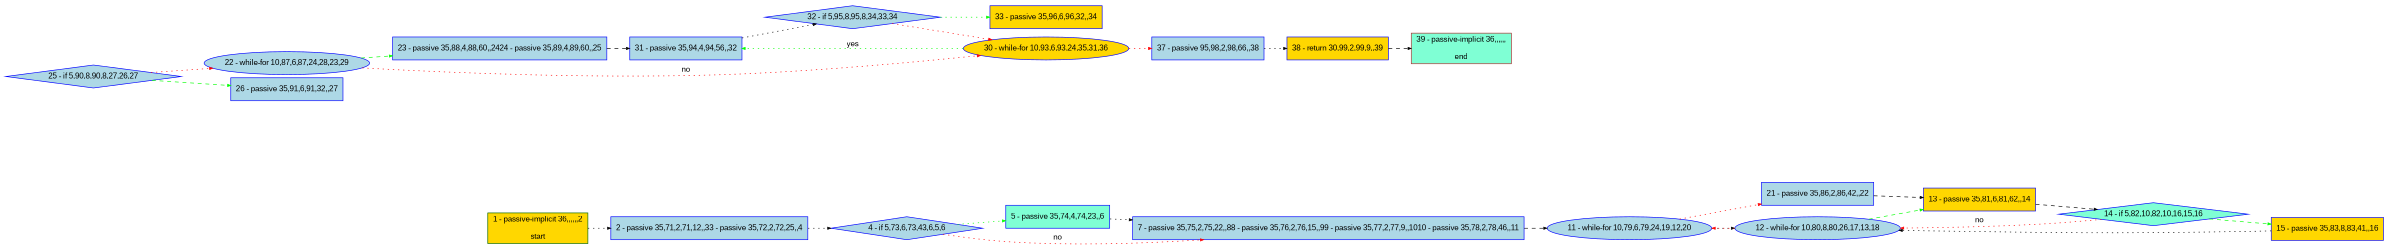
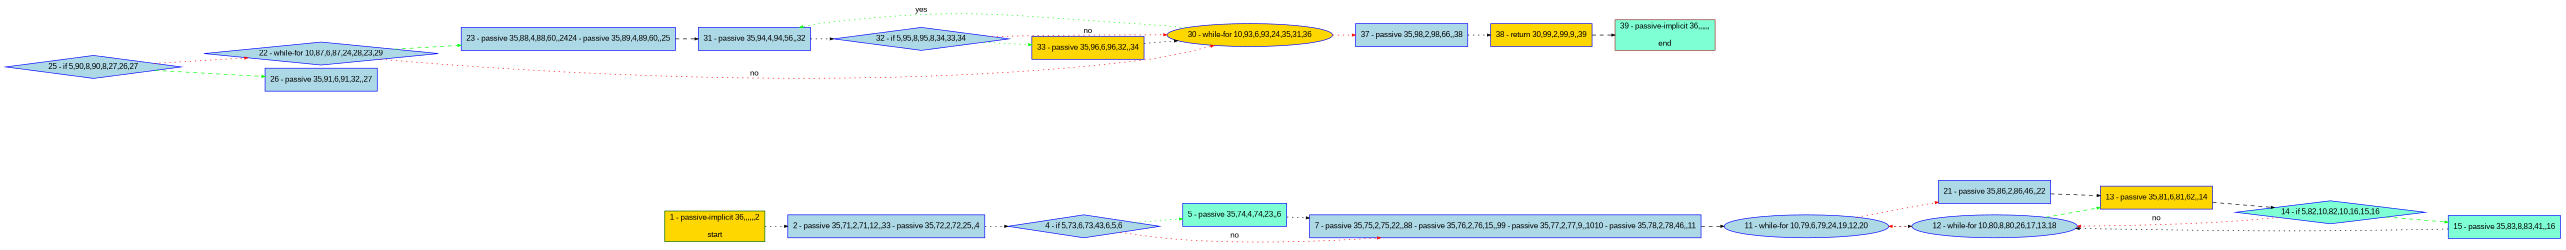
none -> (1159, 42)
(1208, 48) -> (1412, 35)
(287, 63) -> (321, 54)
(1818, 194) -> (1995, 192)
(2327, 229) -> (2504, 227)
